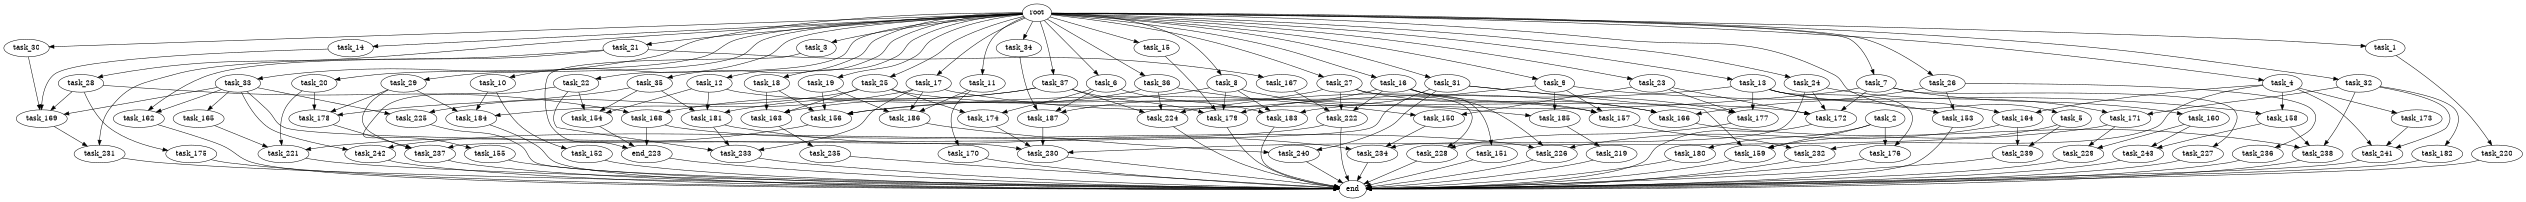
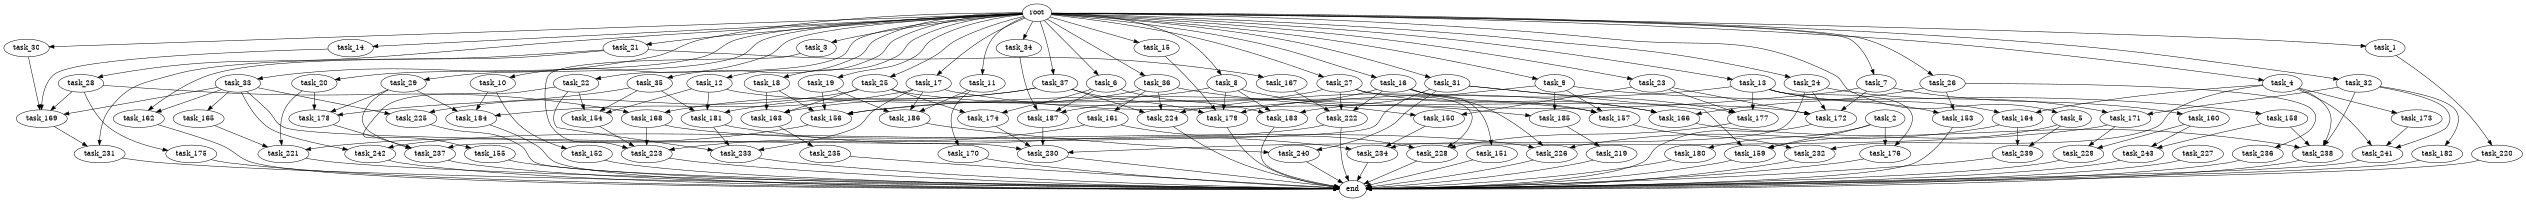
(2086, 93) -> none
(2282, 99) -> (2327, 108)
none -> (1103, 119)
(647, 154) -> (647, 154)
